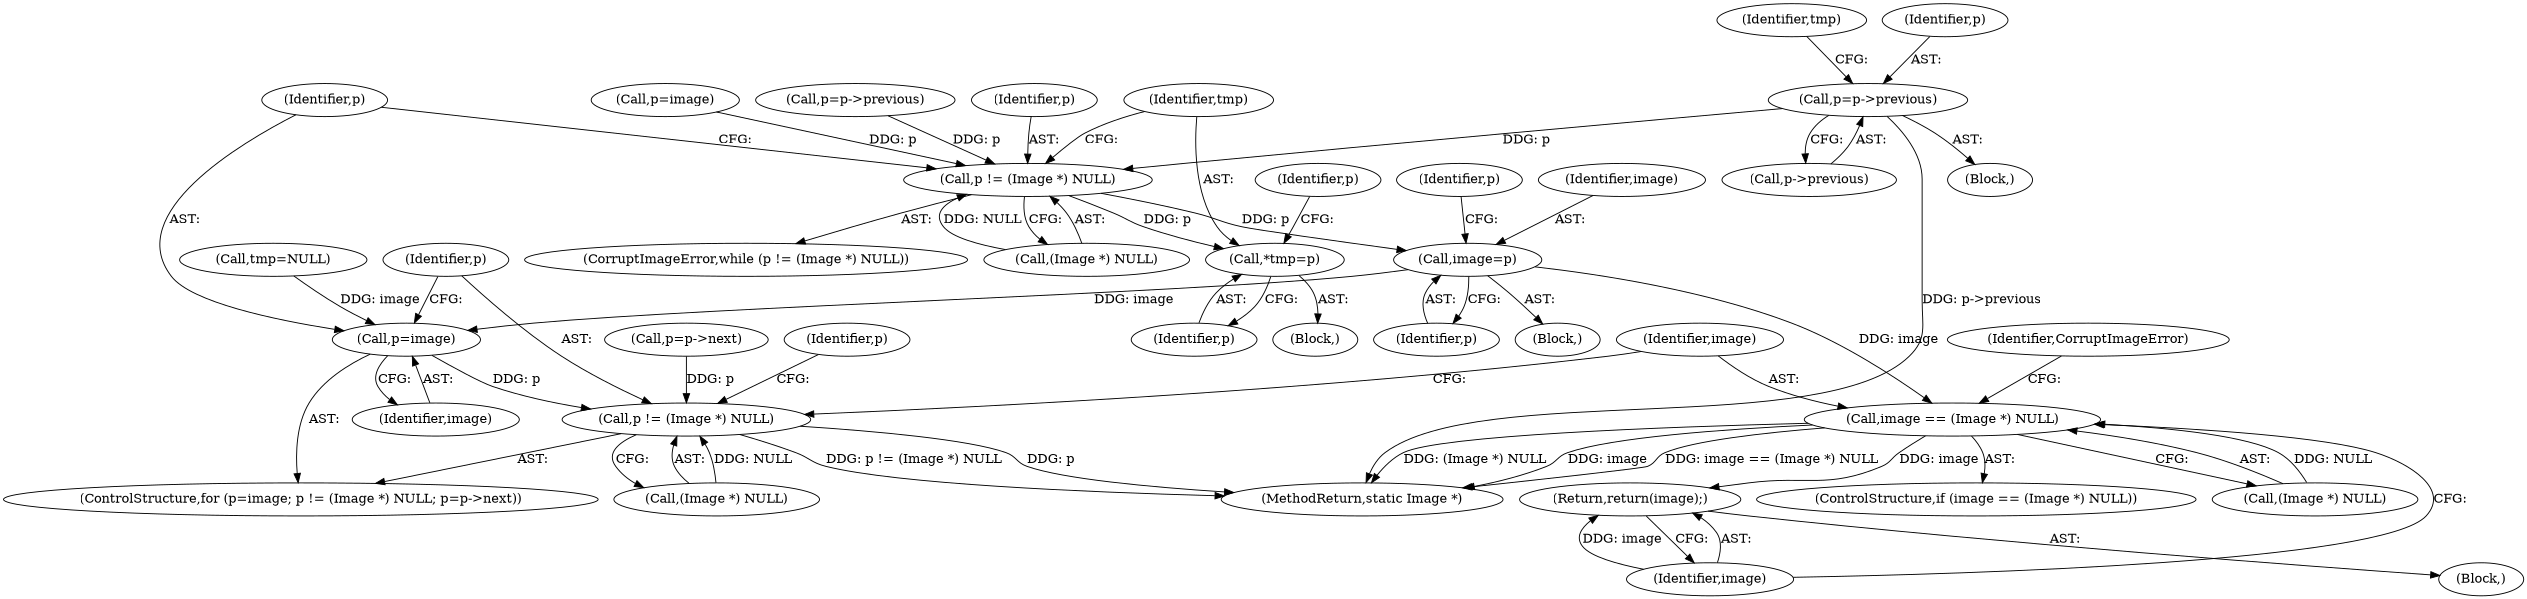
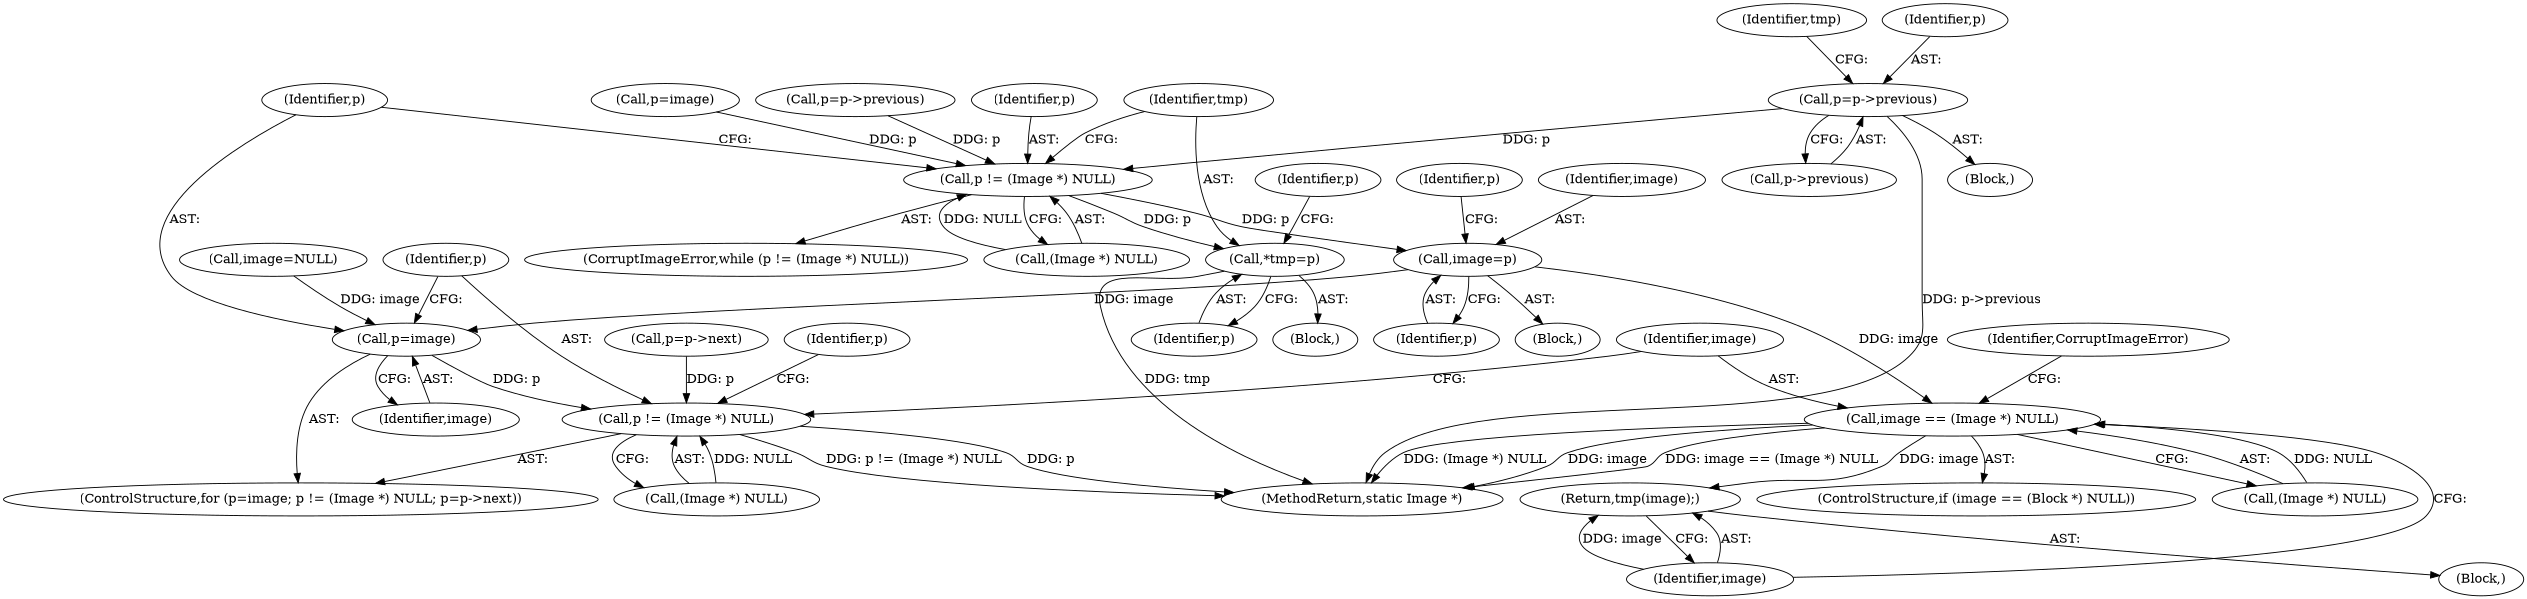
(273, 260) -> (273, 260)
none -> (1129, 367)
(1630, 499) -> (1630, 499)
(1976, 499) -> (1976, 499)
